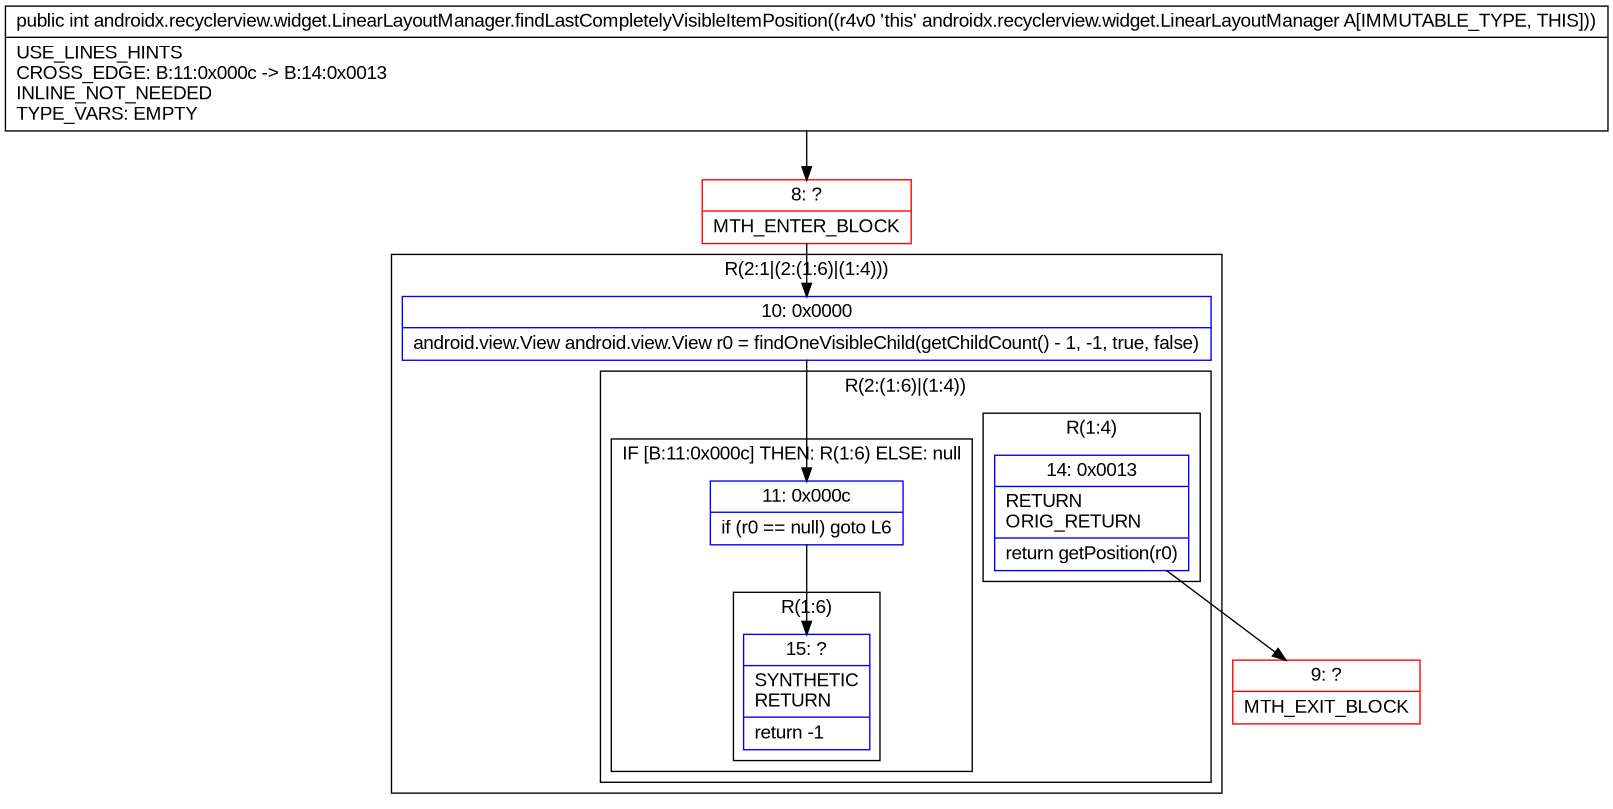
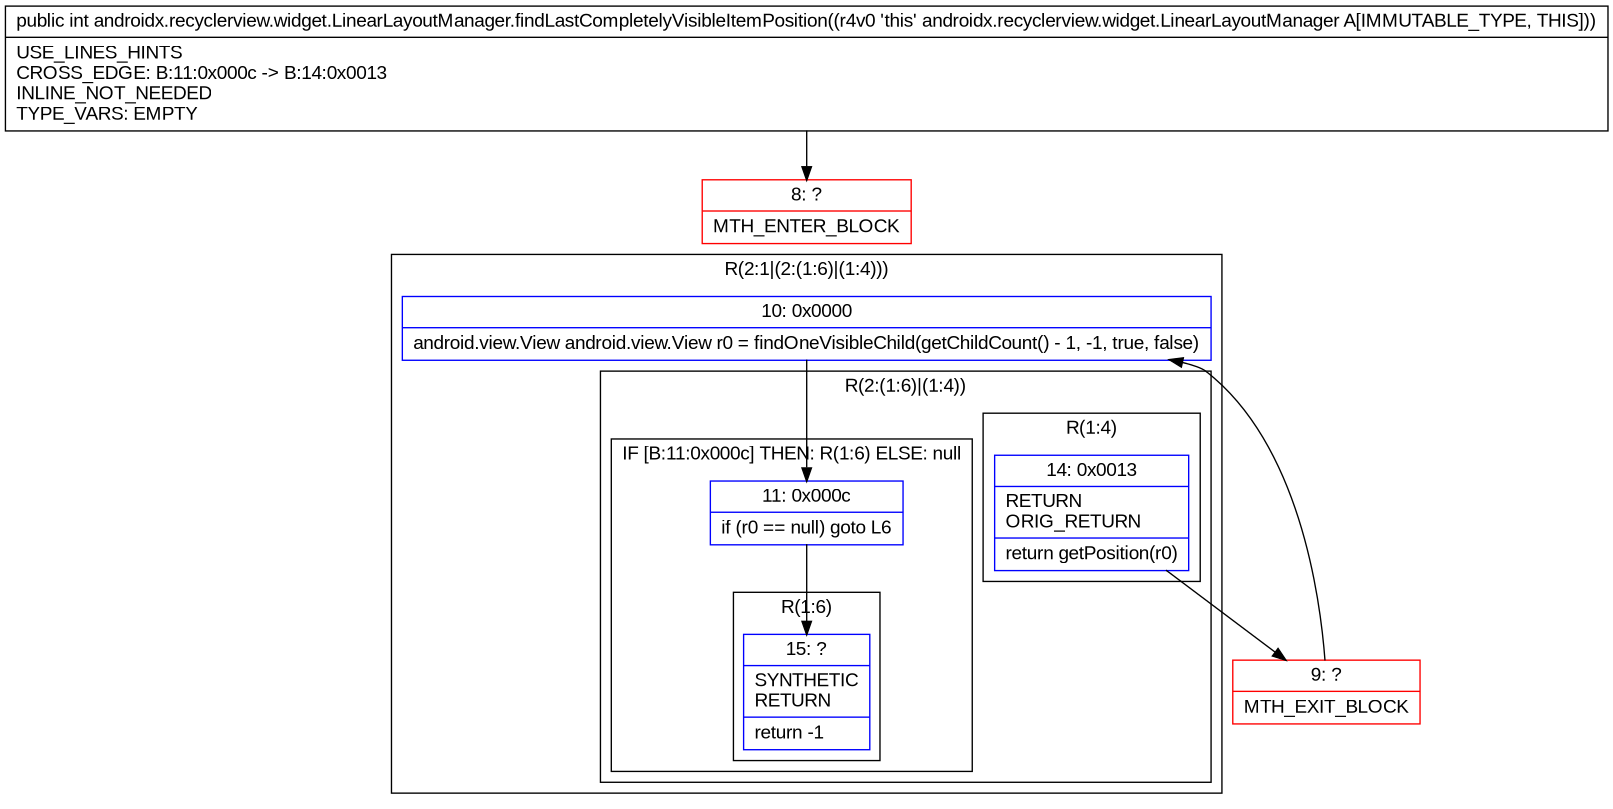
(807, 263) -> (1289, 492)
